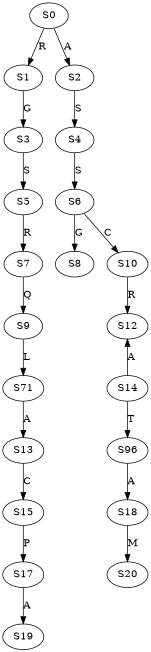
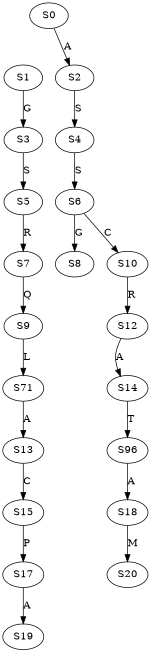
(37, 44) -> none
(128, 361) -> (116, 354)
